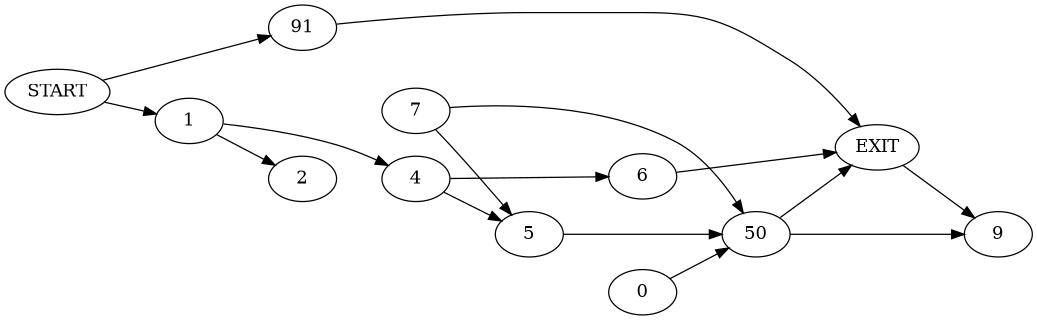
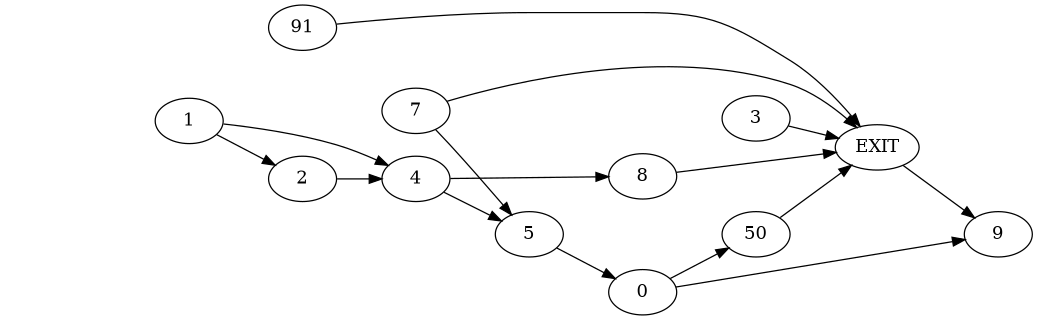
(57, 92) -> none
(608, 118) -> (651, 67)
none -> (756, 118)
(643, 176) -> (643, 176)
none -> (353, 179)
(636, 234) -> (580, 260)
(871, 234) -> (814, 264)
